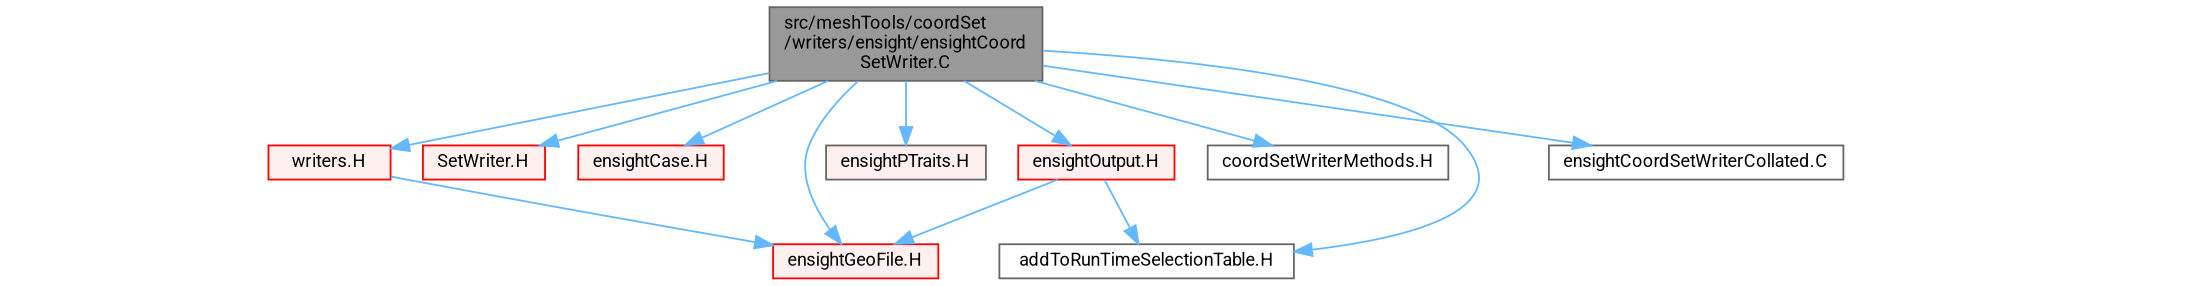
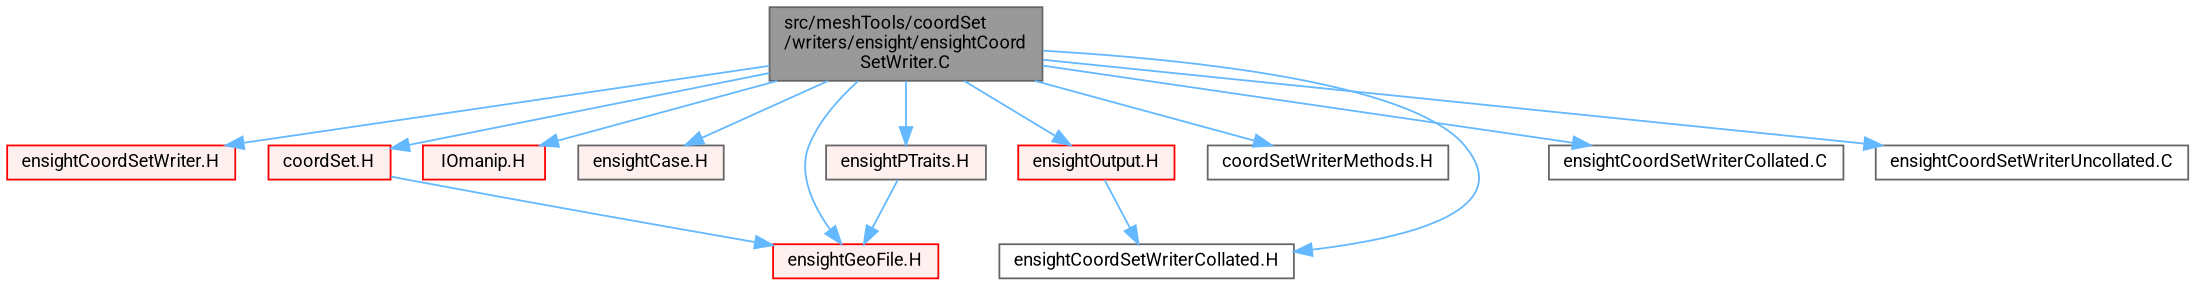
none -> (121, 163)
(330, 163) -> (330, 163)
(484, 163) -> (484, 163)
(651, 163) -> (651, 163)
none -> (2032, 163)
(985, 208) -> (885, 204)
(1147, 261) -> (1147, 261)
